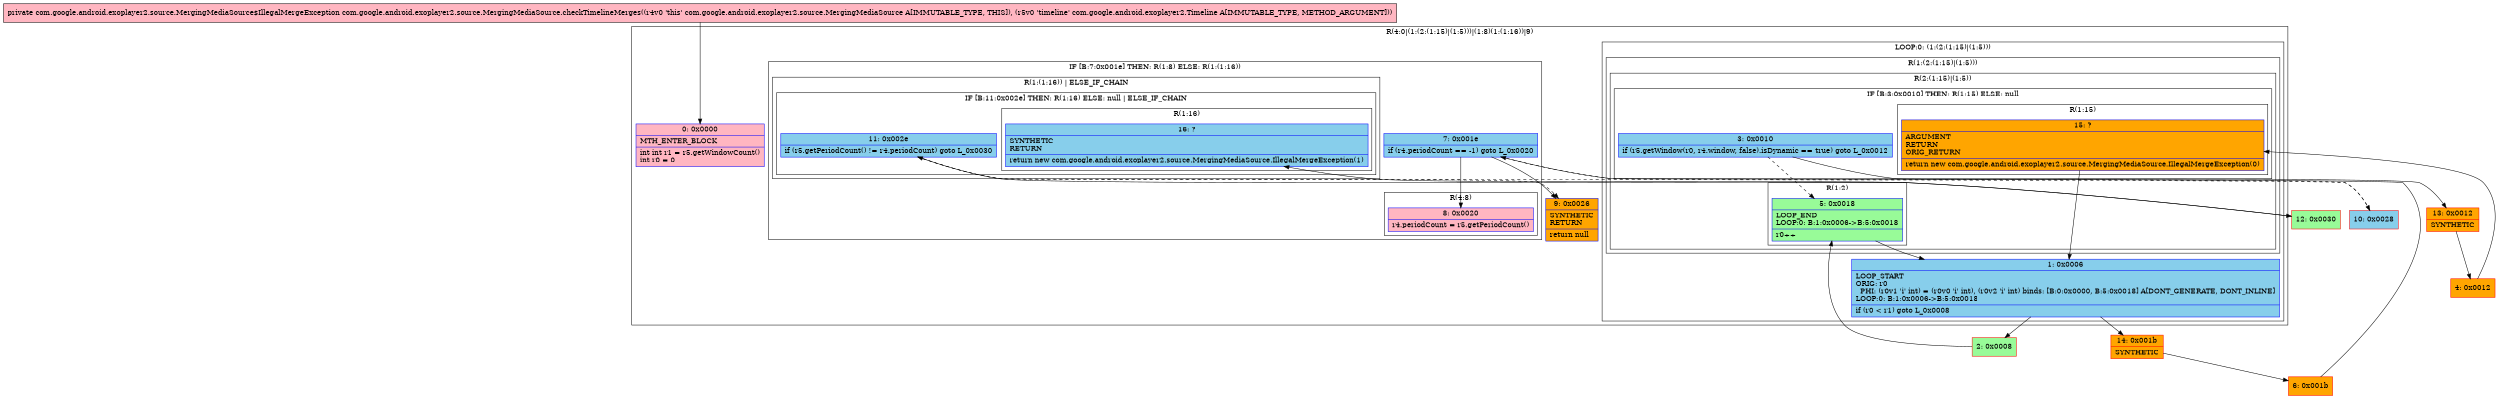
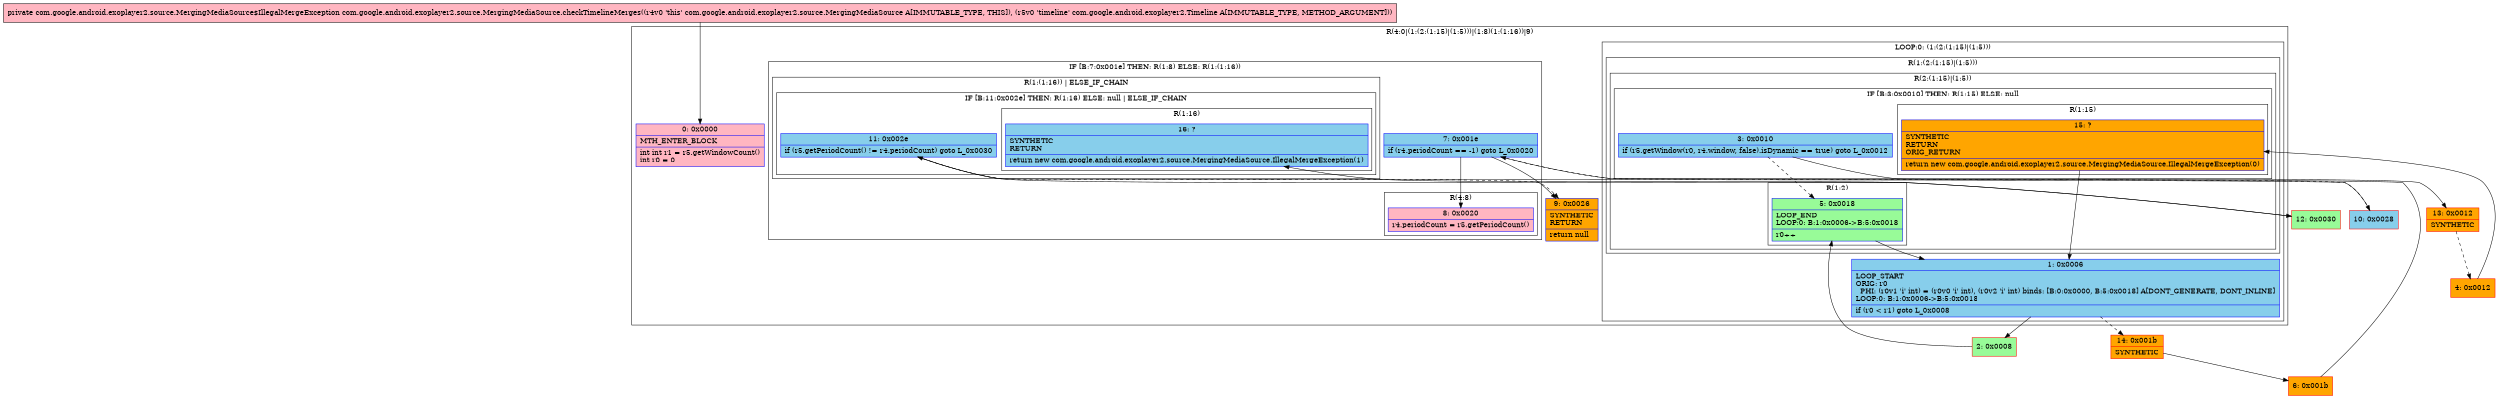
(1928, 137) -> (1928, 137)
(1651, 180) -> (1651, 180)
(2463, 253) -> (2463, 253)
(2115, 328) -> (2115, 328)
